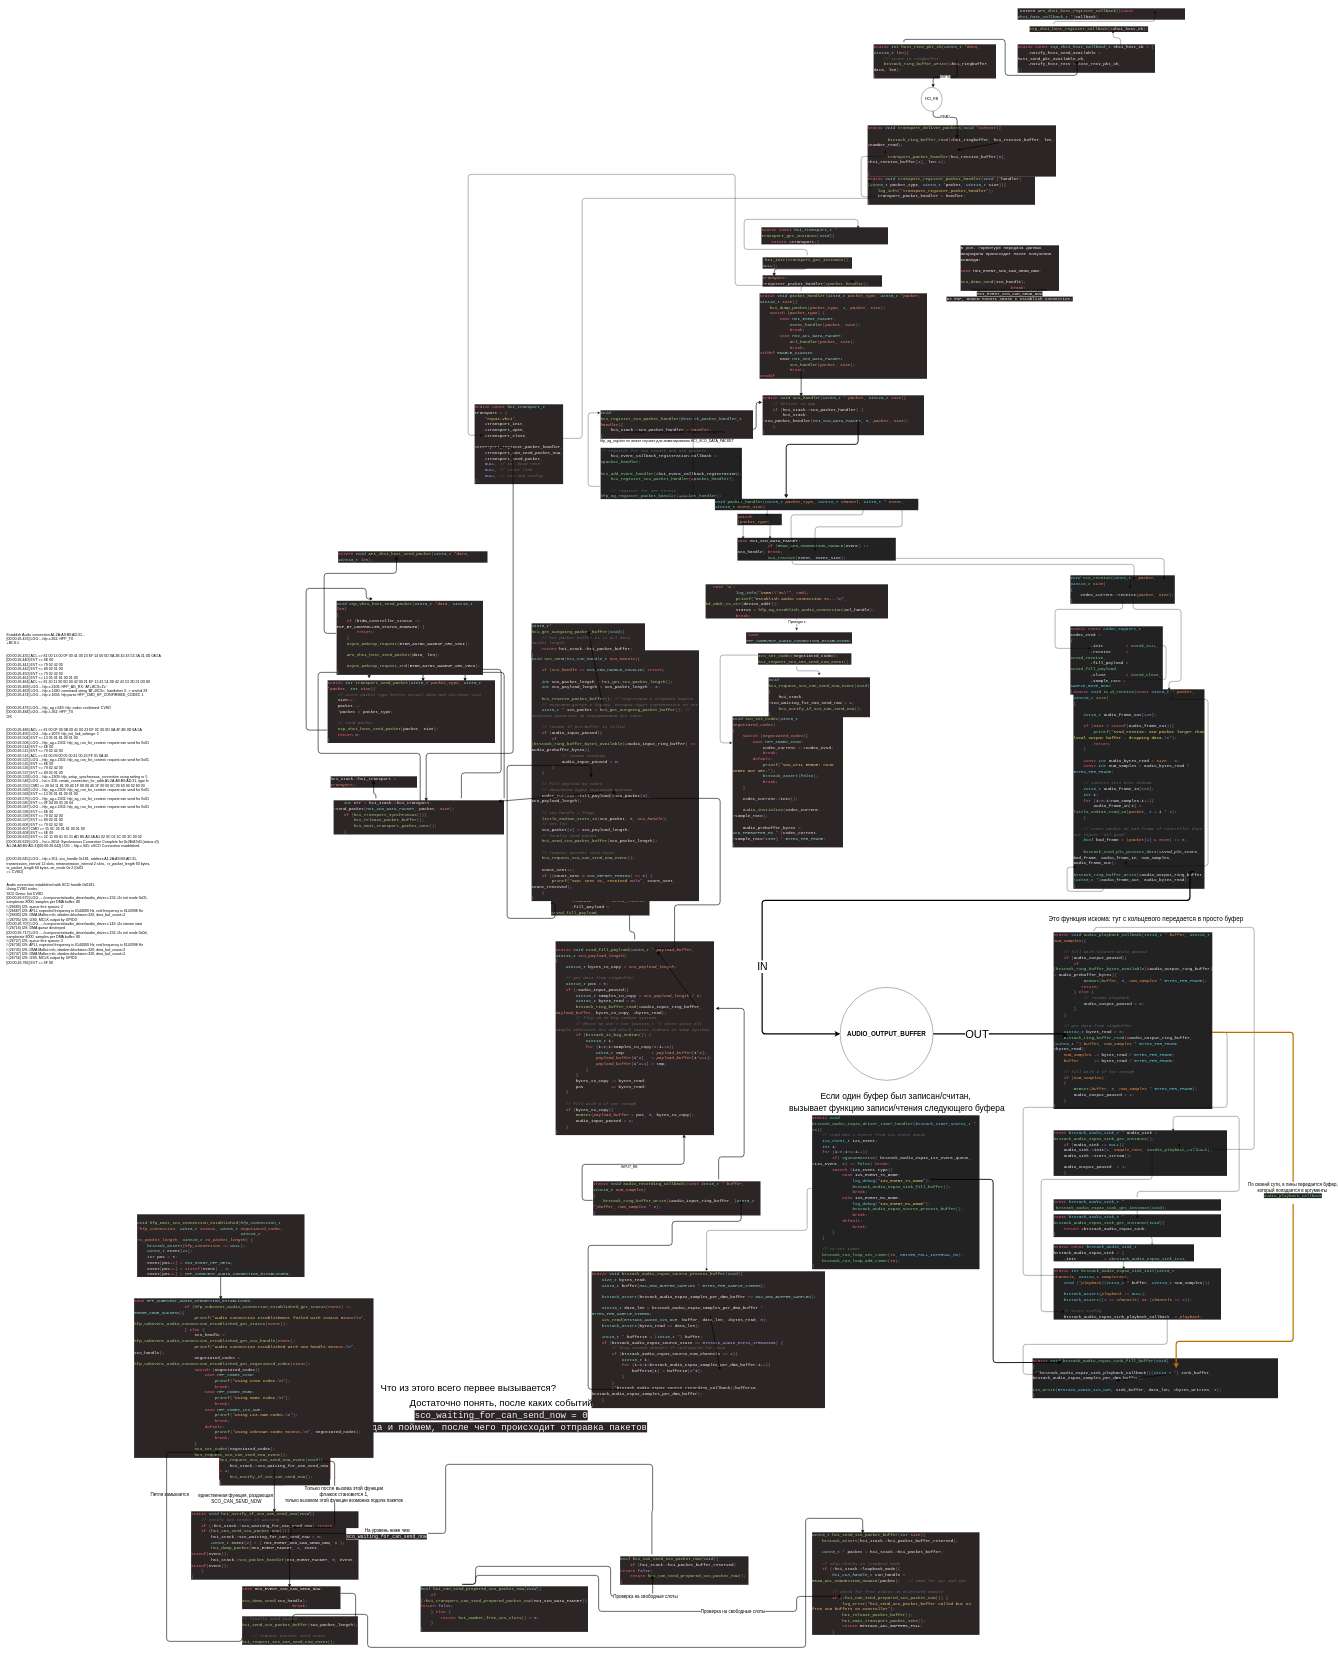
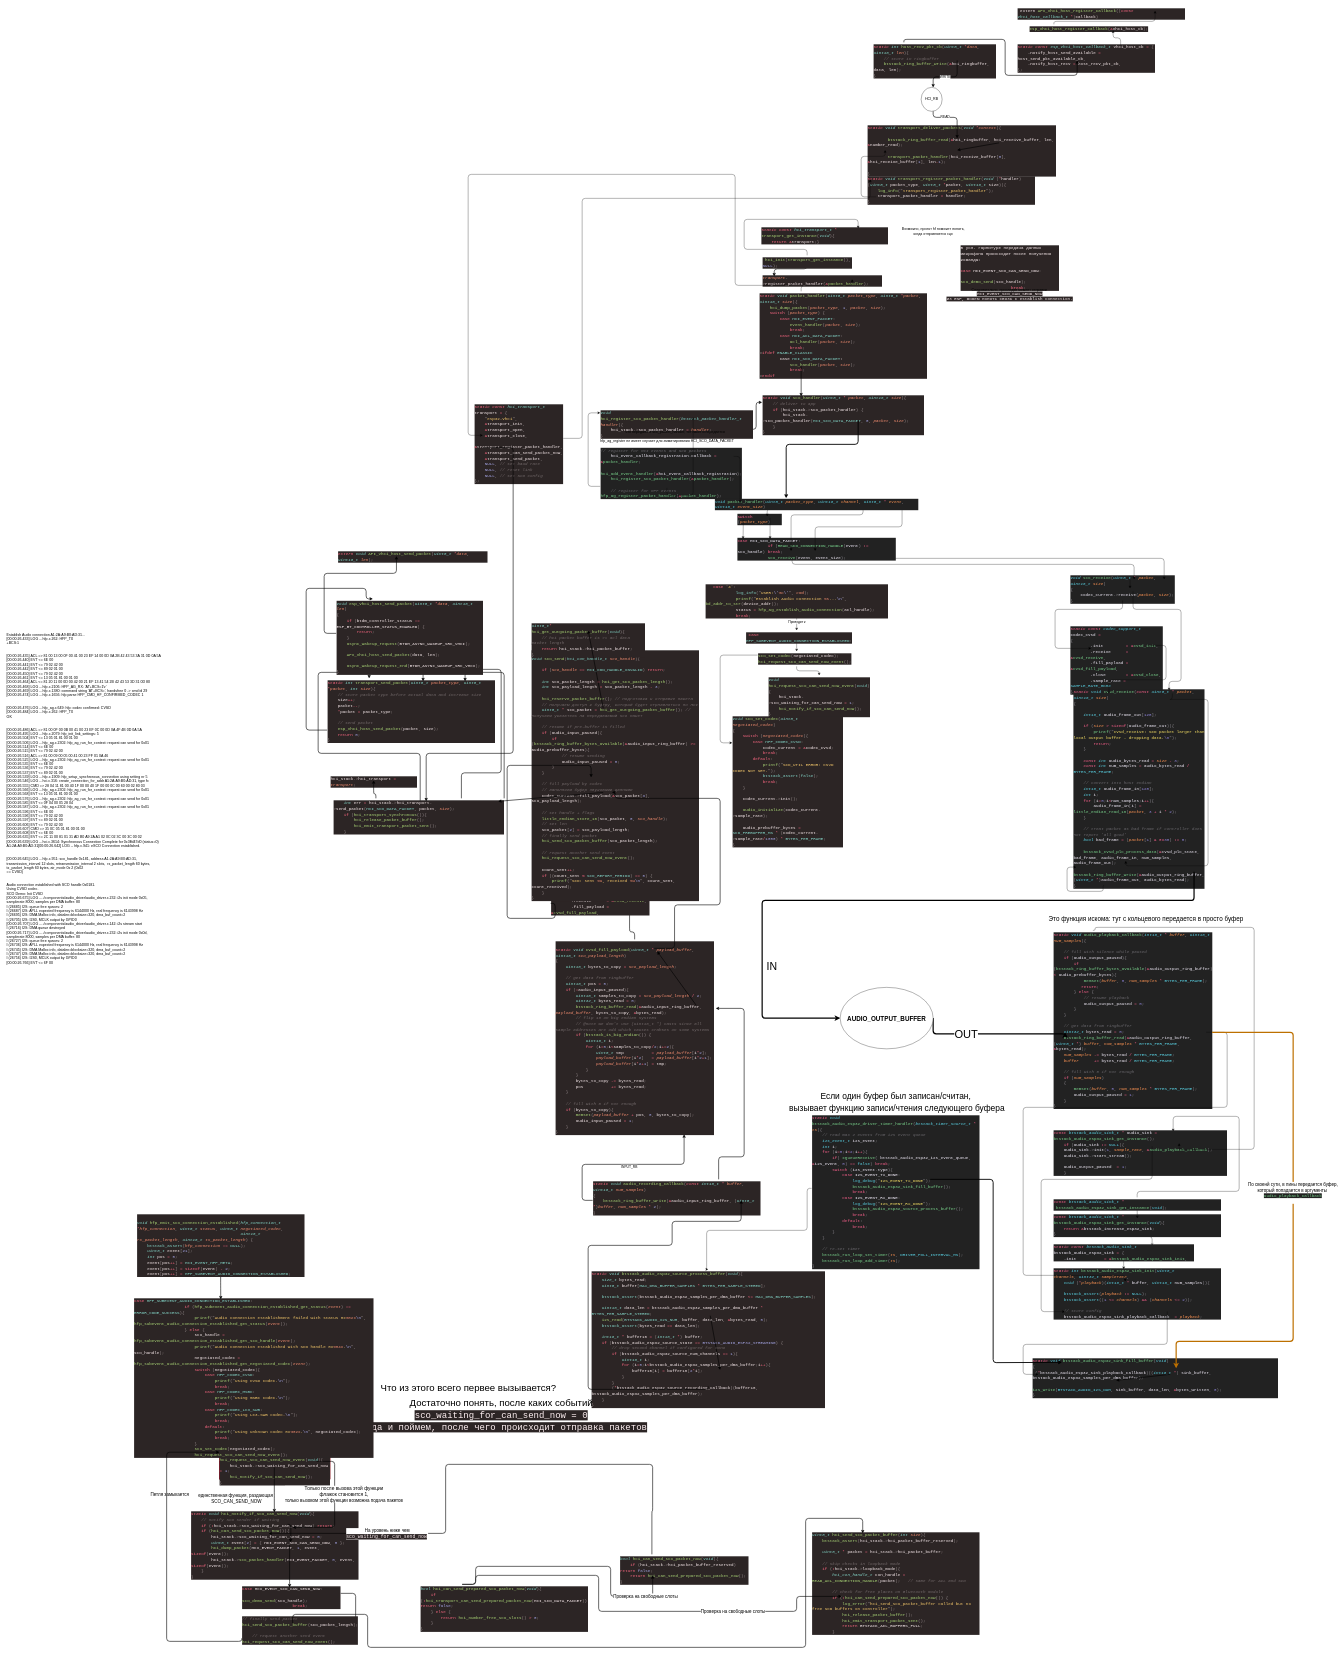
none -> (933, 231)
none -> (797, 648)
(887, 1034) -> (887, 1018)
(1137, 1225) -> (1137, 1225)
